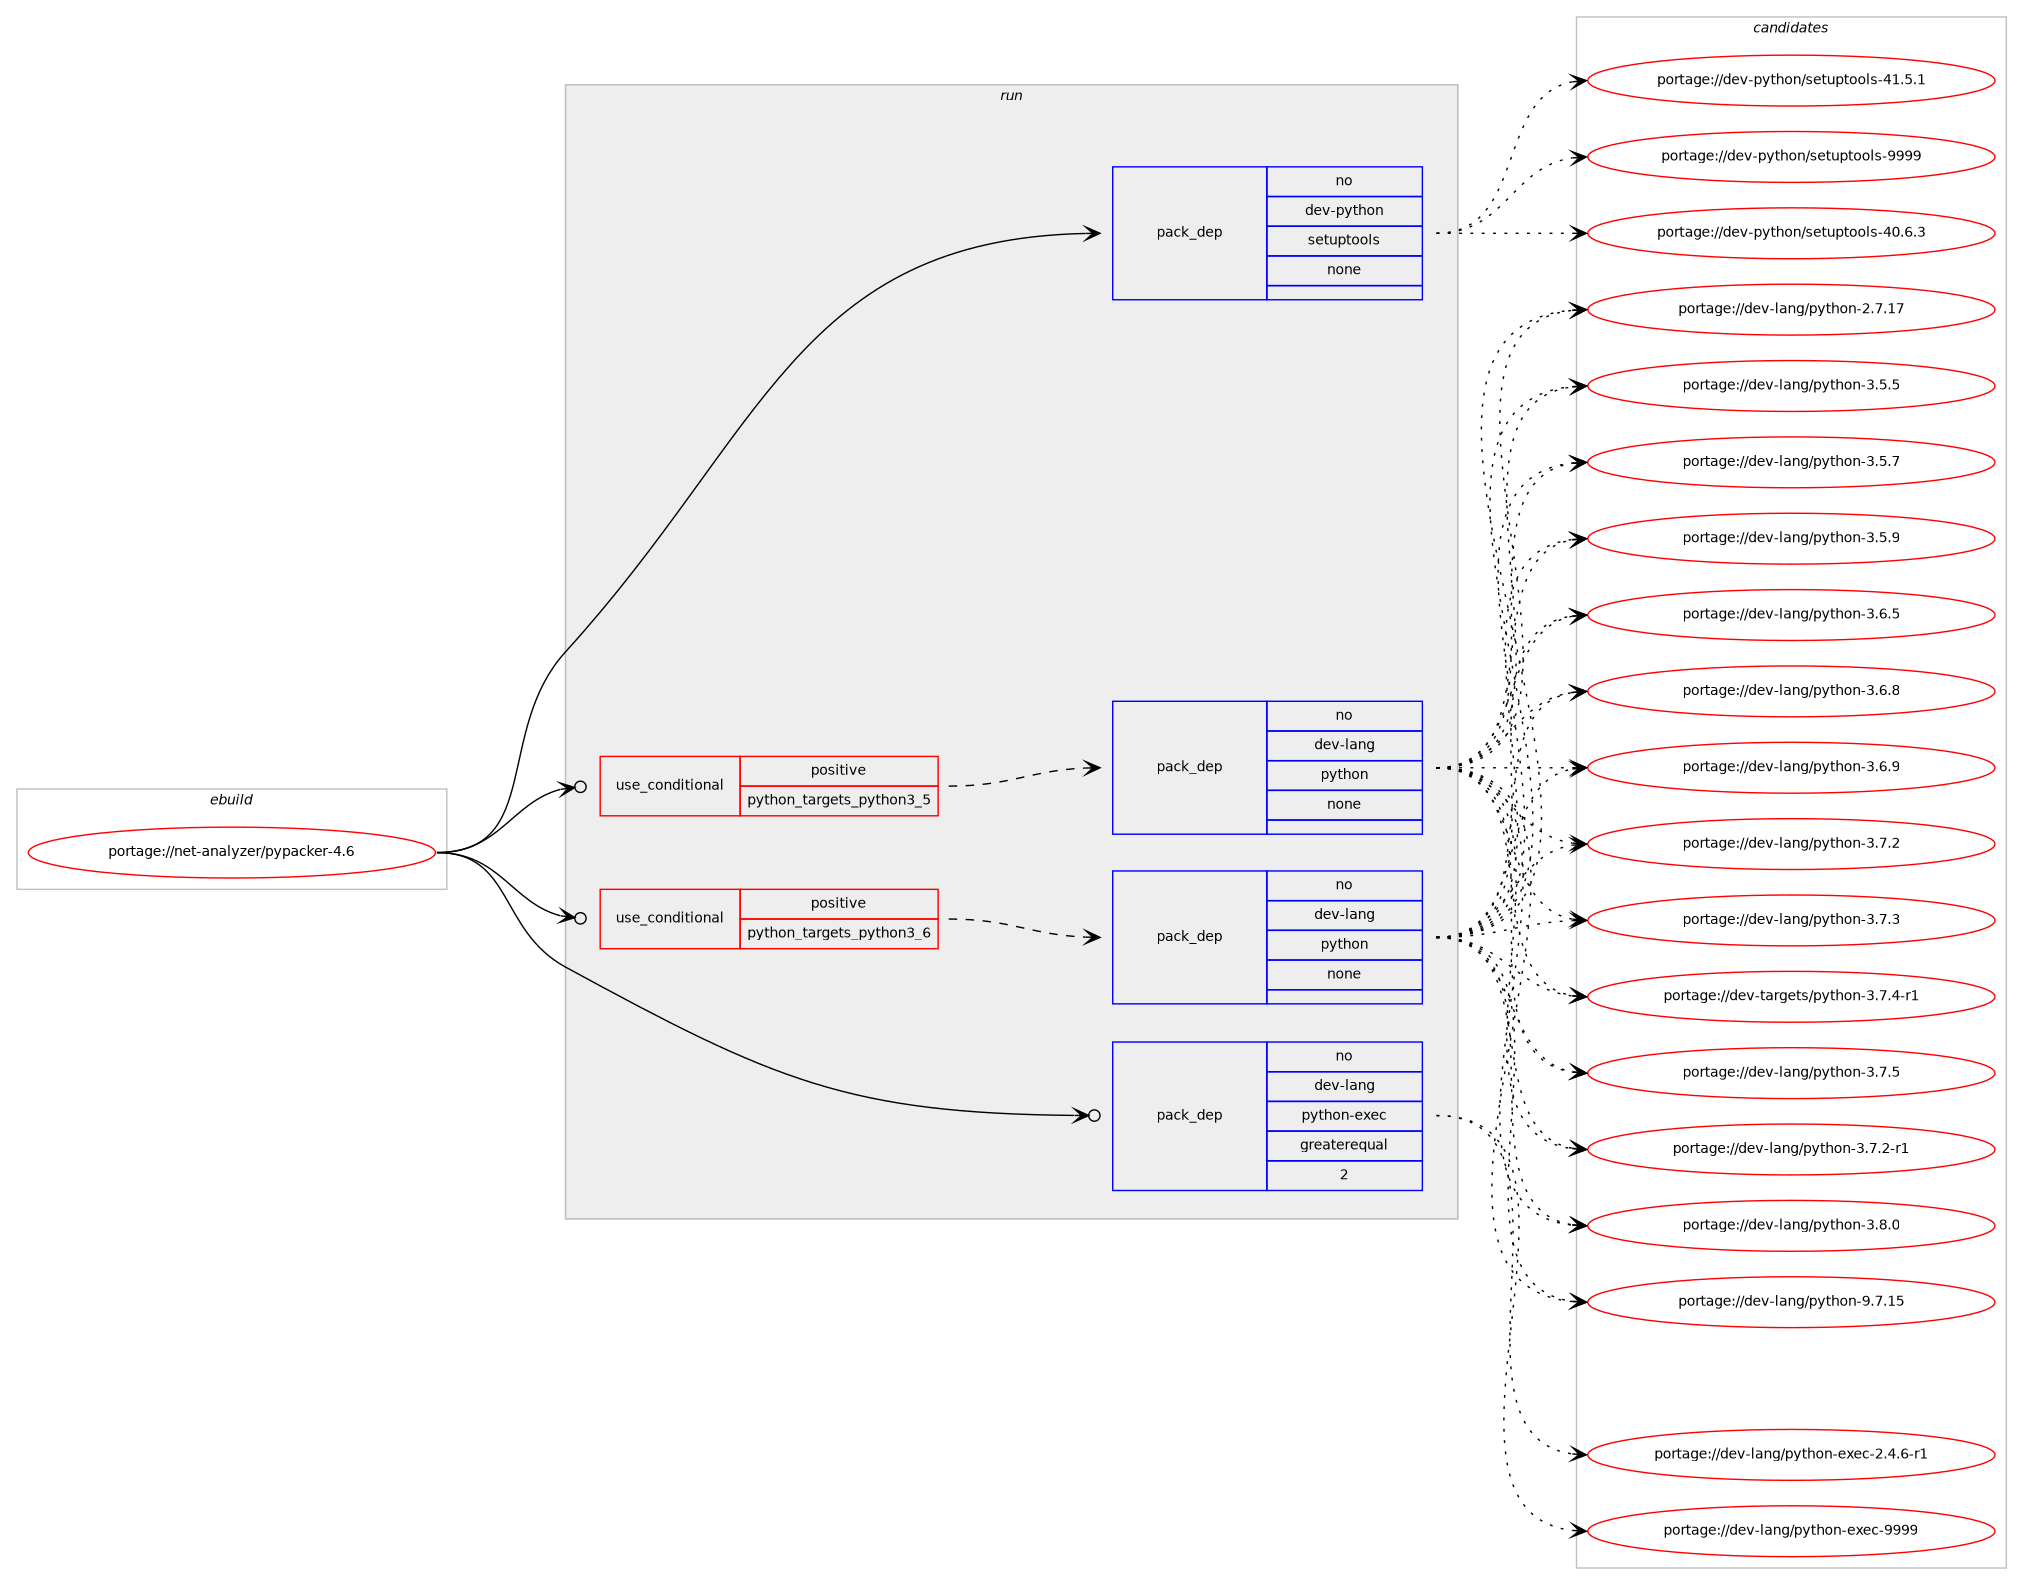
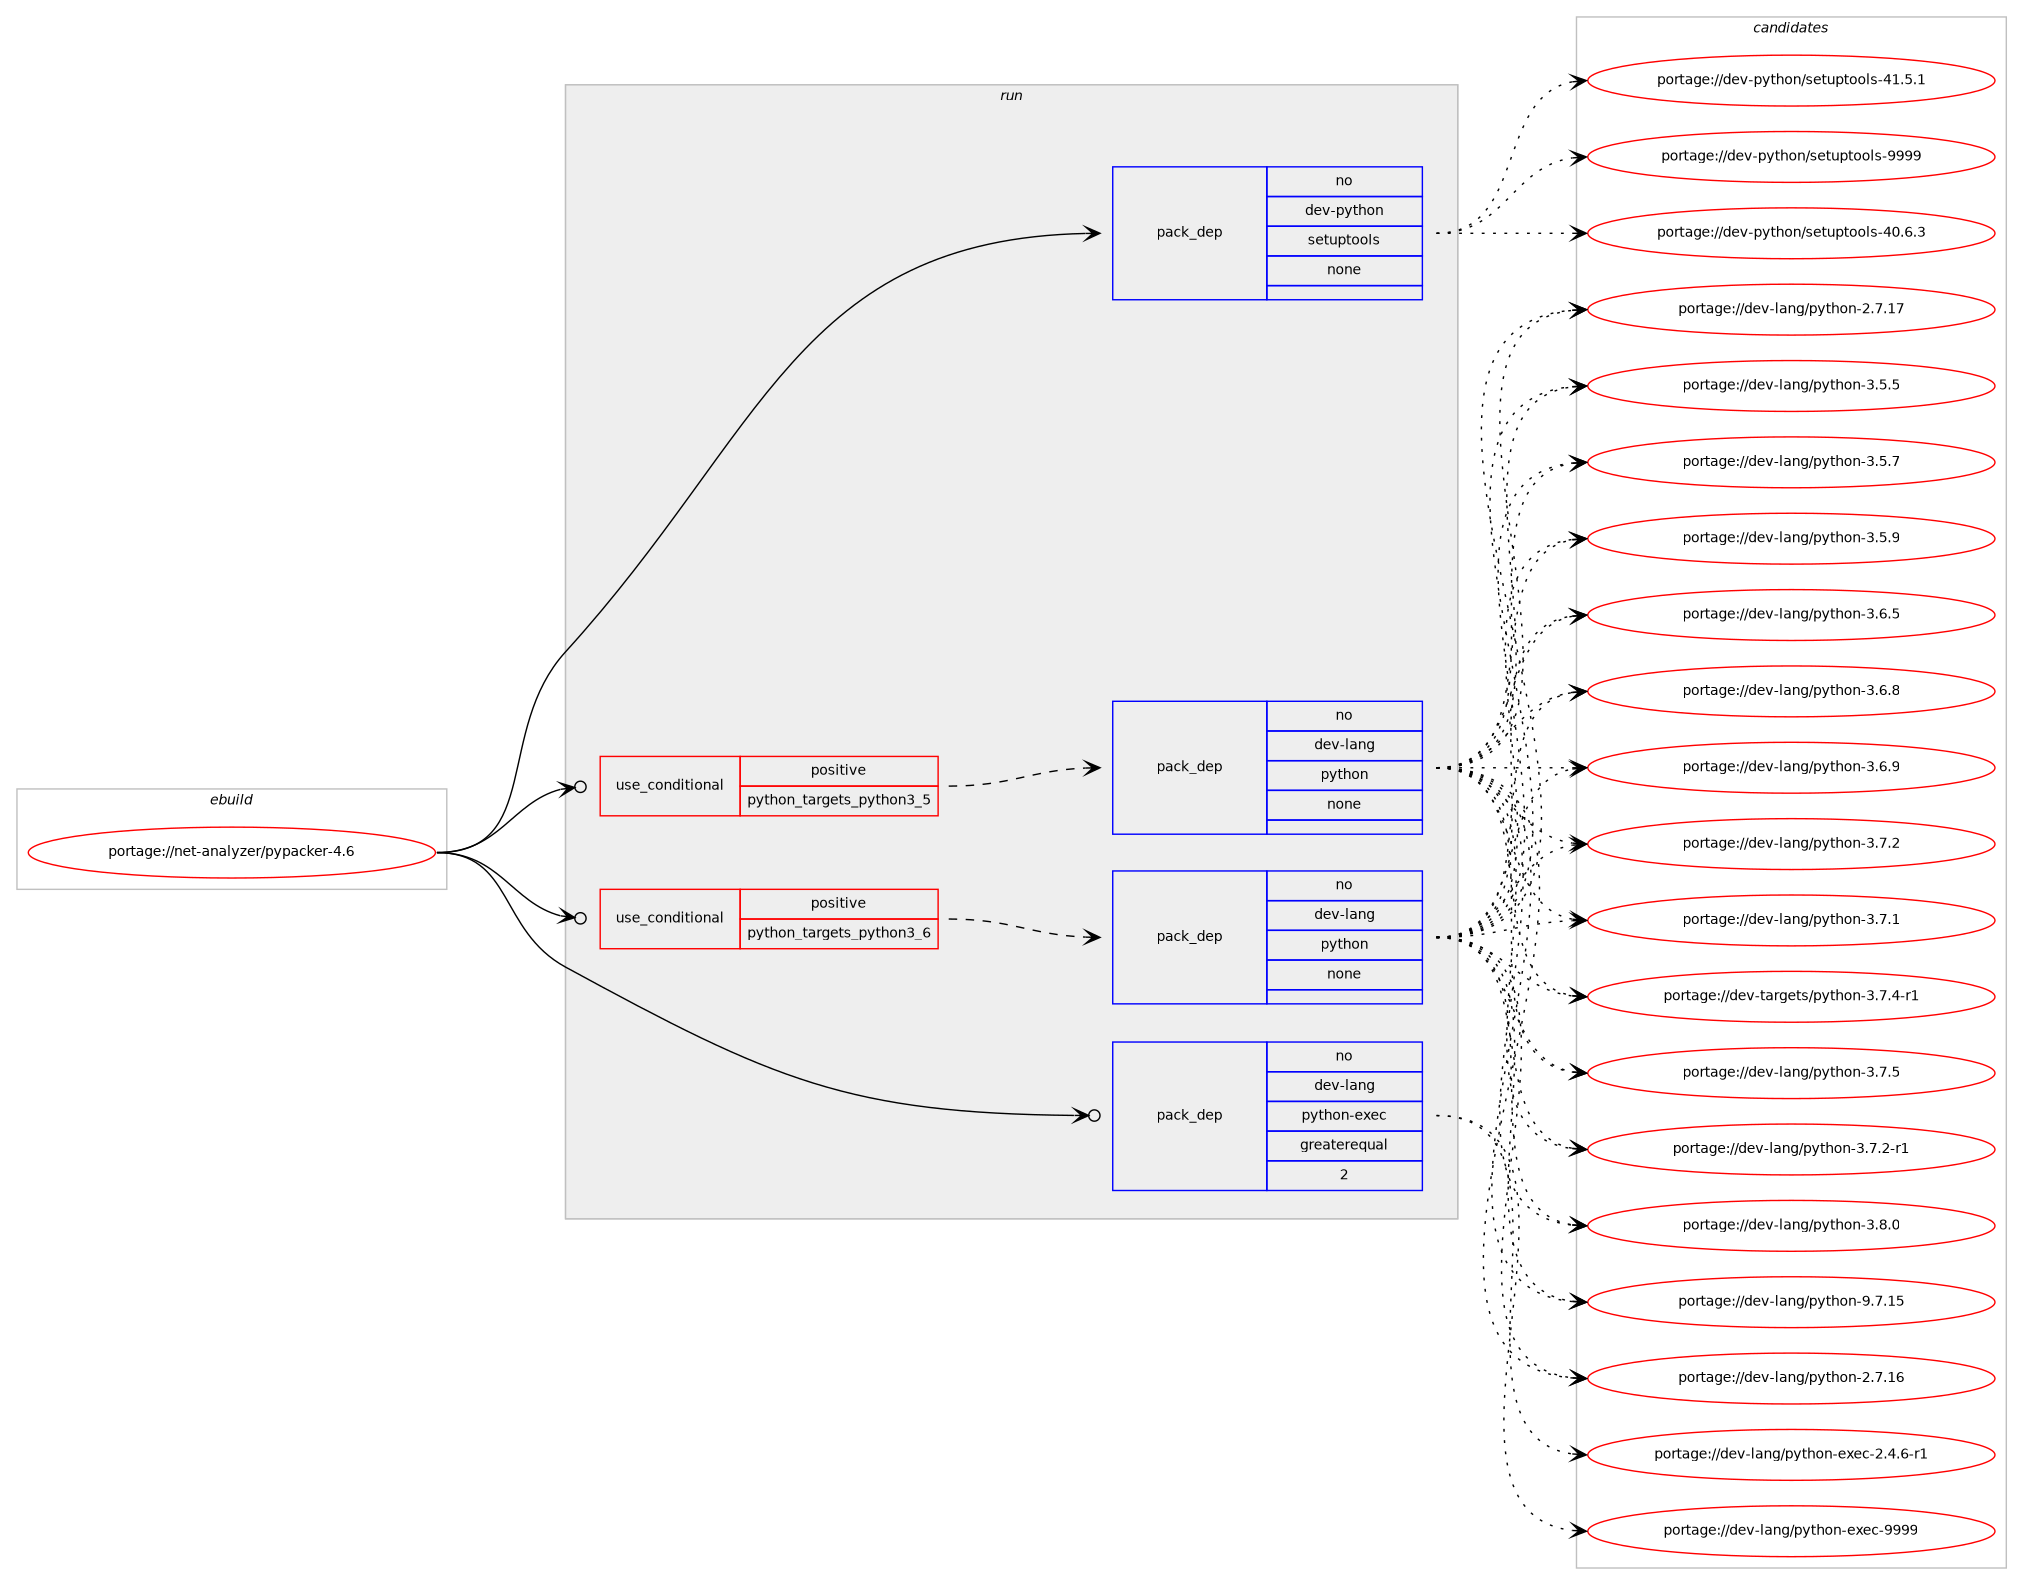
(1791, 920) -> (1791, 920)
none -> (1791, 1379)
